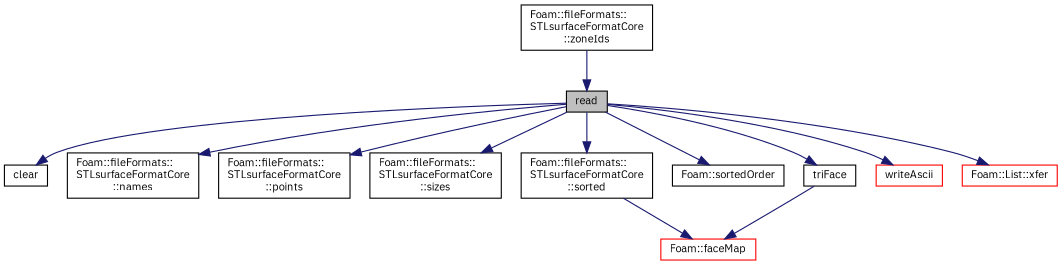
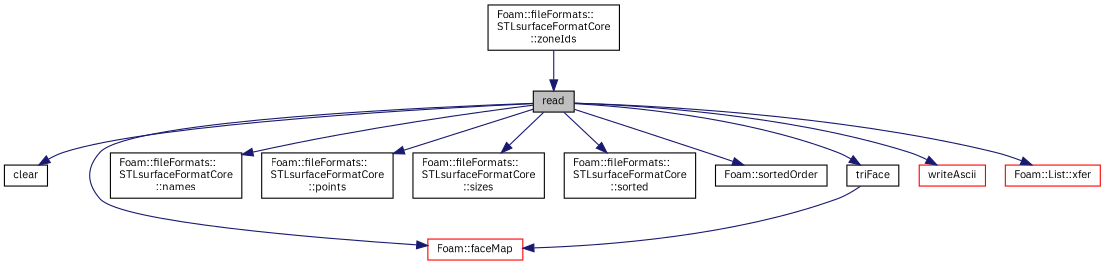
(653, 216) -> (95, 159)
